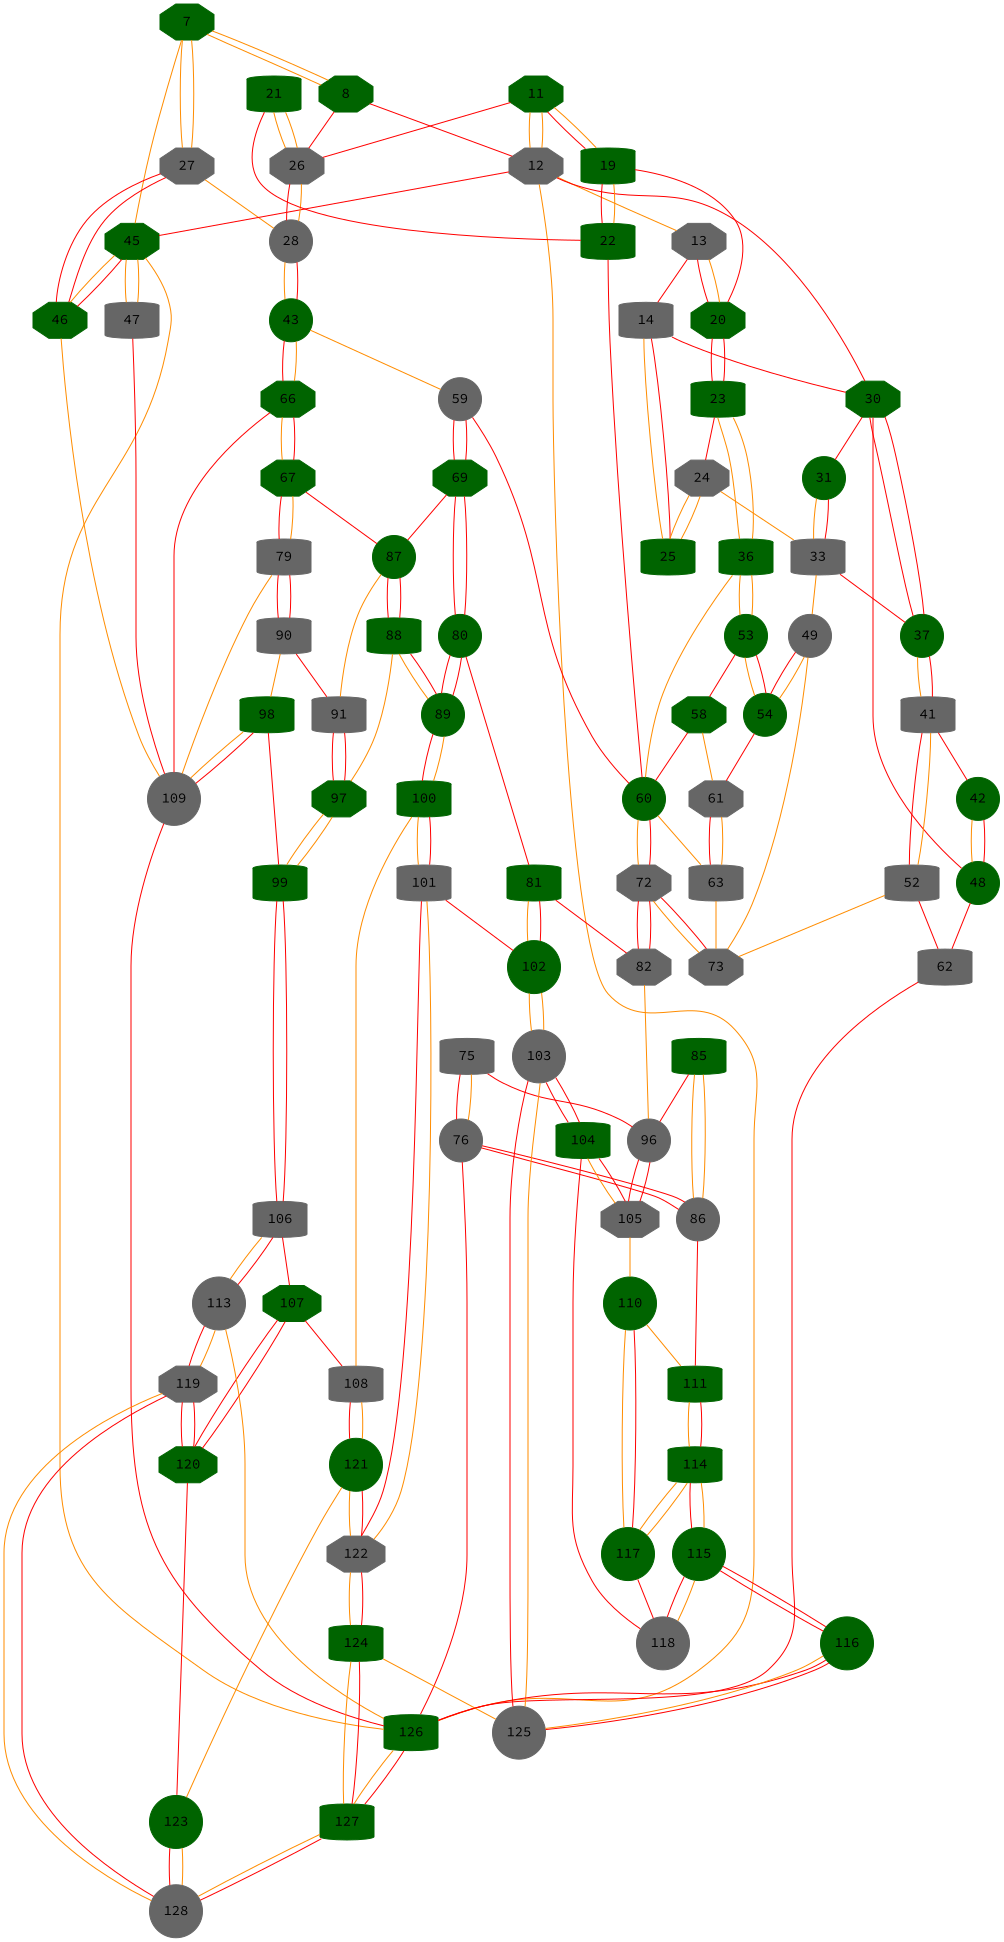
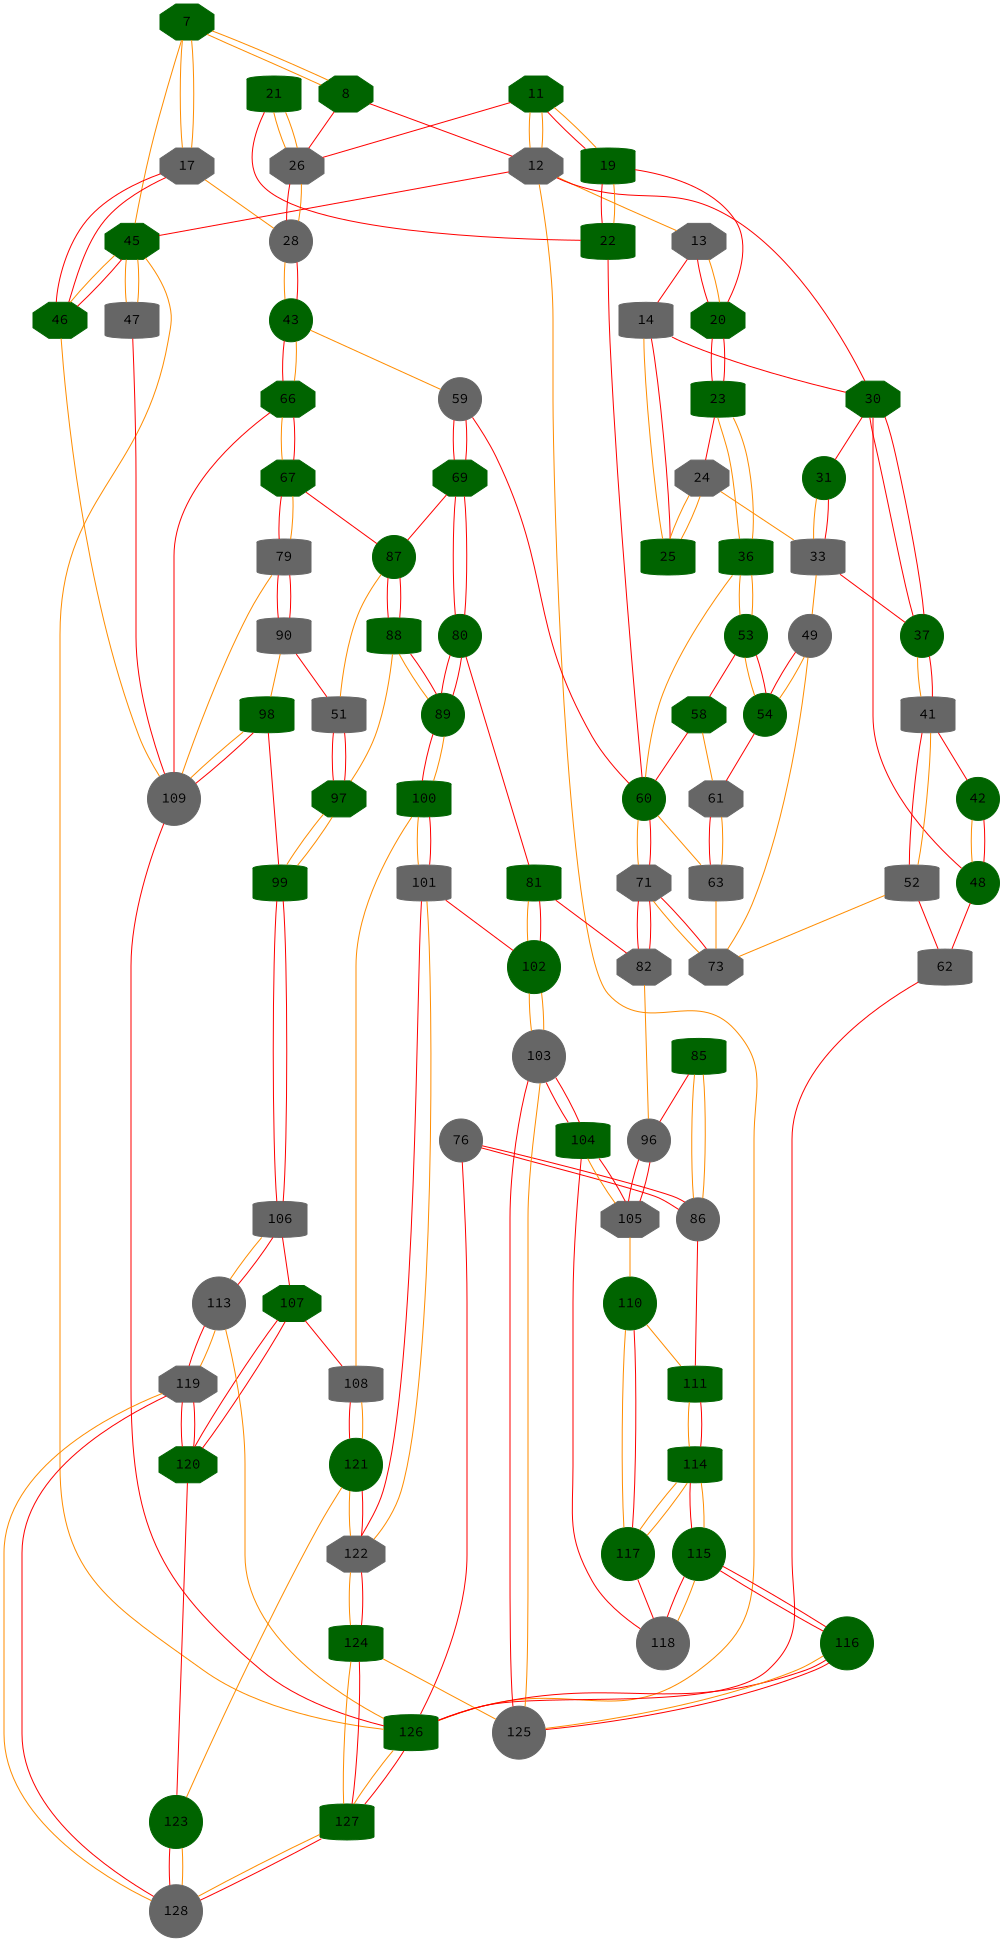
(187, 166) -> (187, 166)
(339, 715) -> (339, 715)
(644, 883) -> (644, 883)
(467, 1056) -> none
